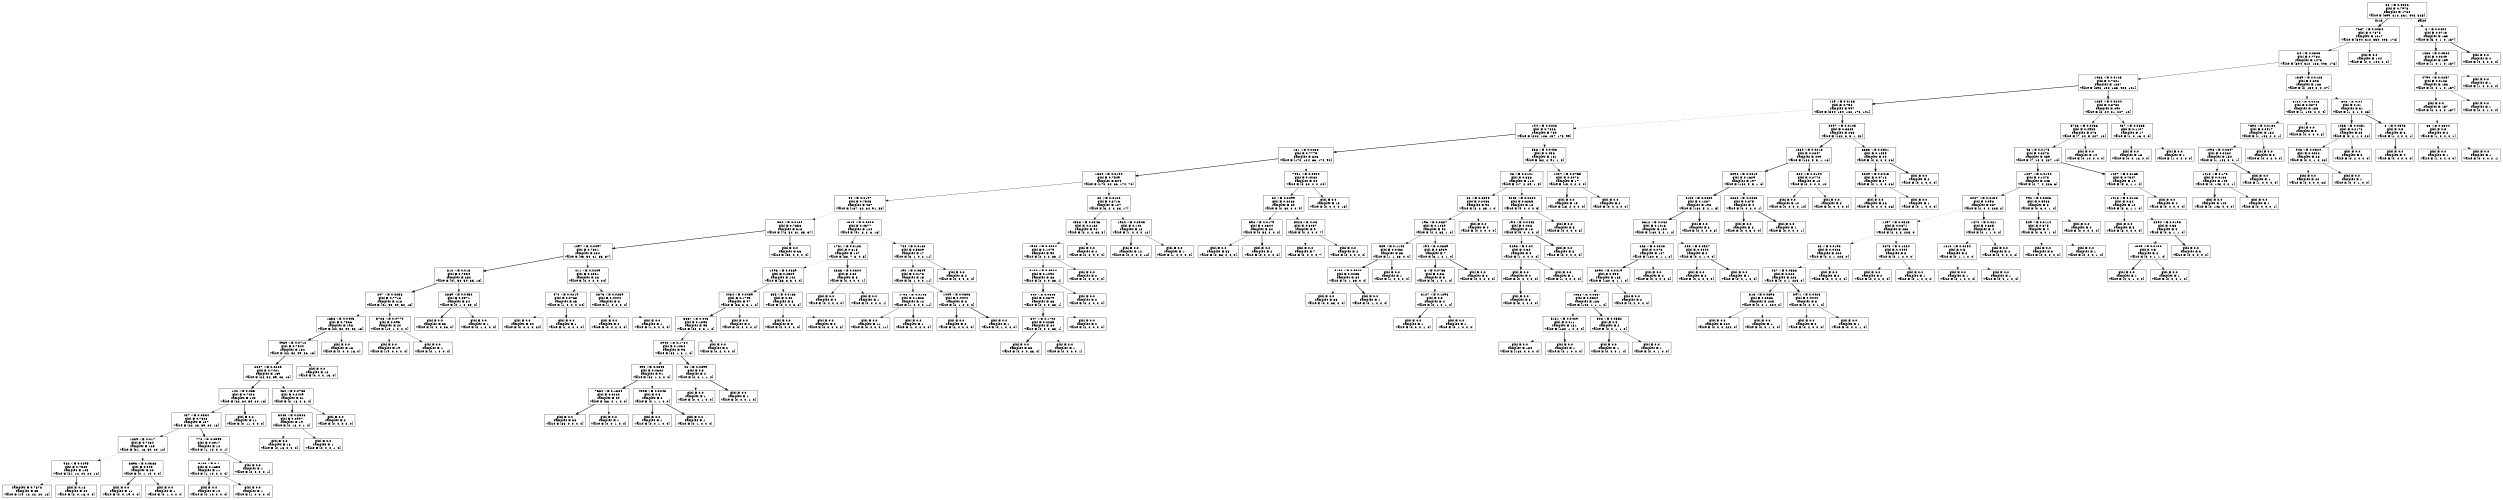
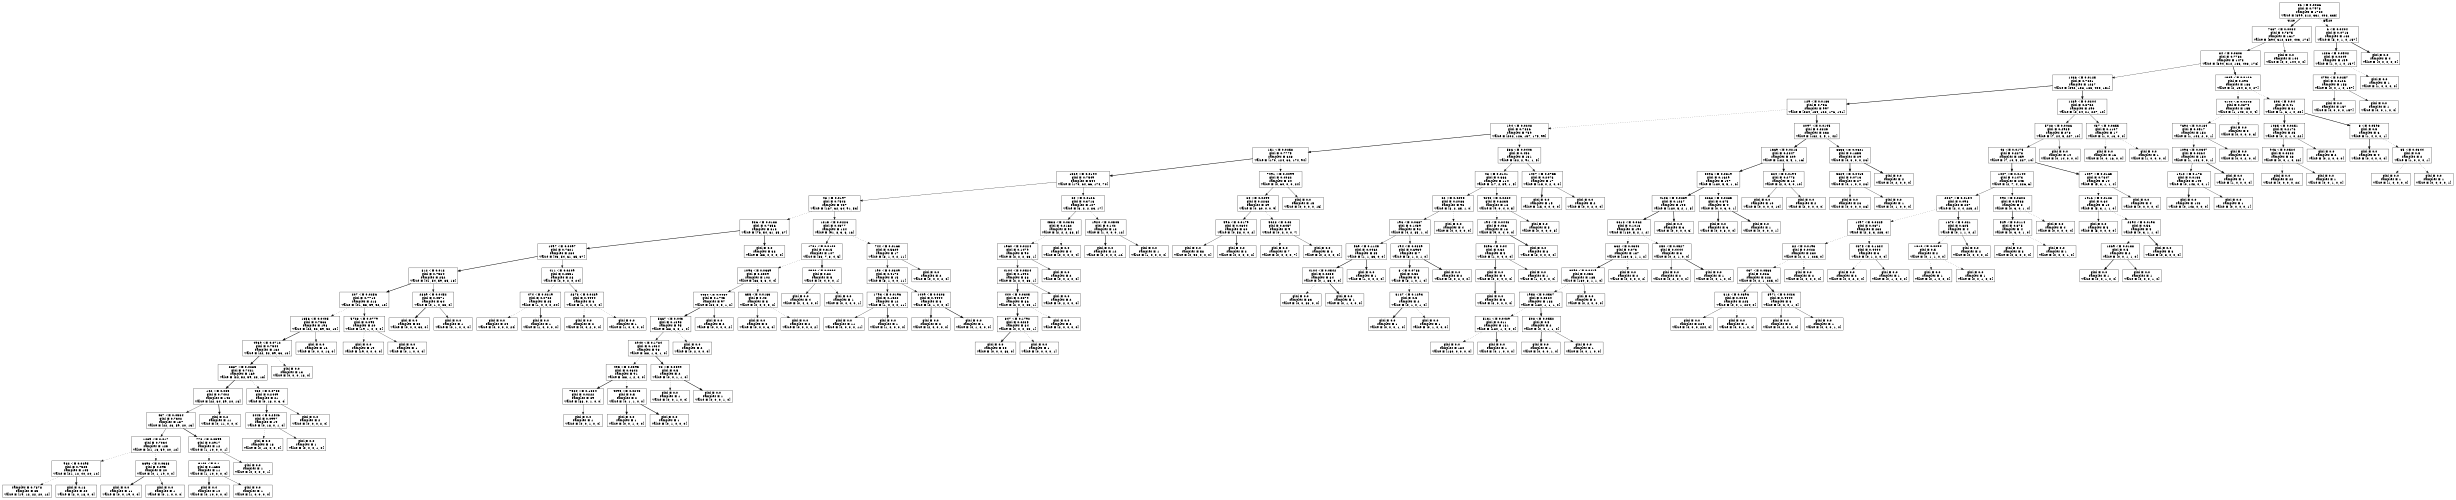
(2437, 117) -> (2390, 143)
(565, 421) -> none
